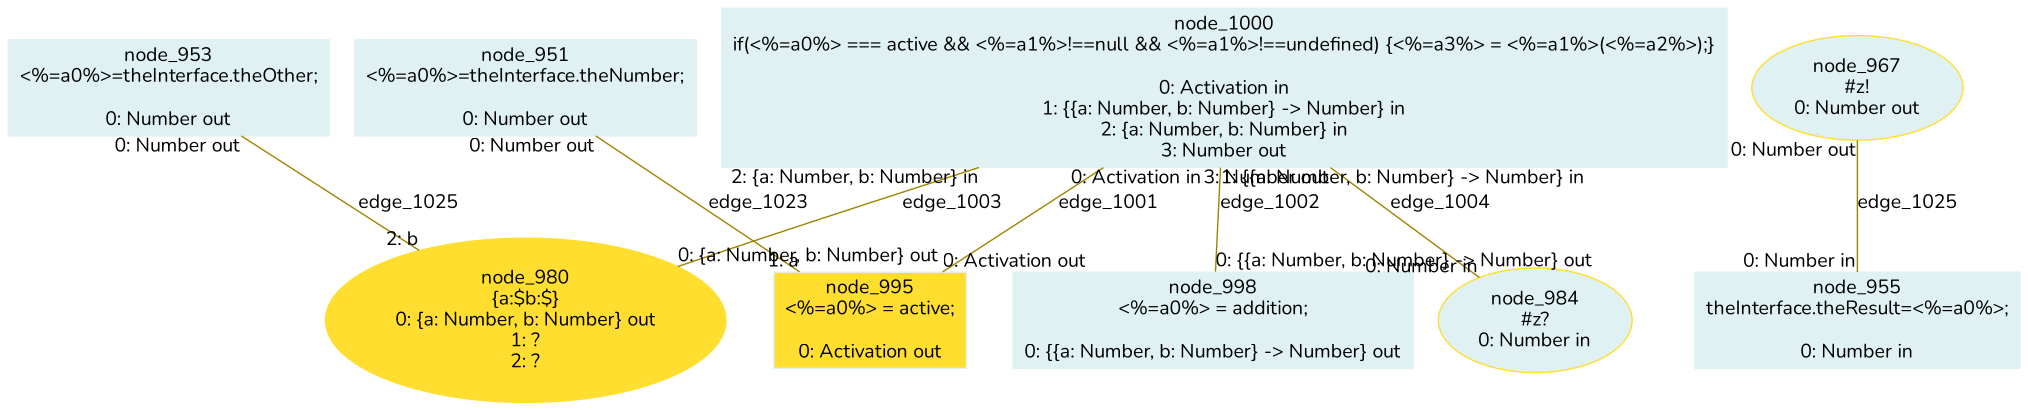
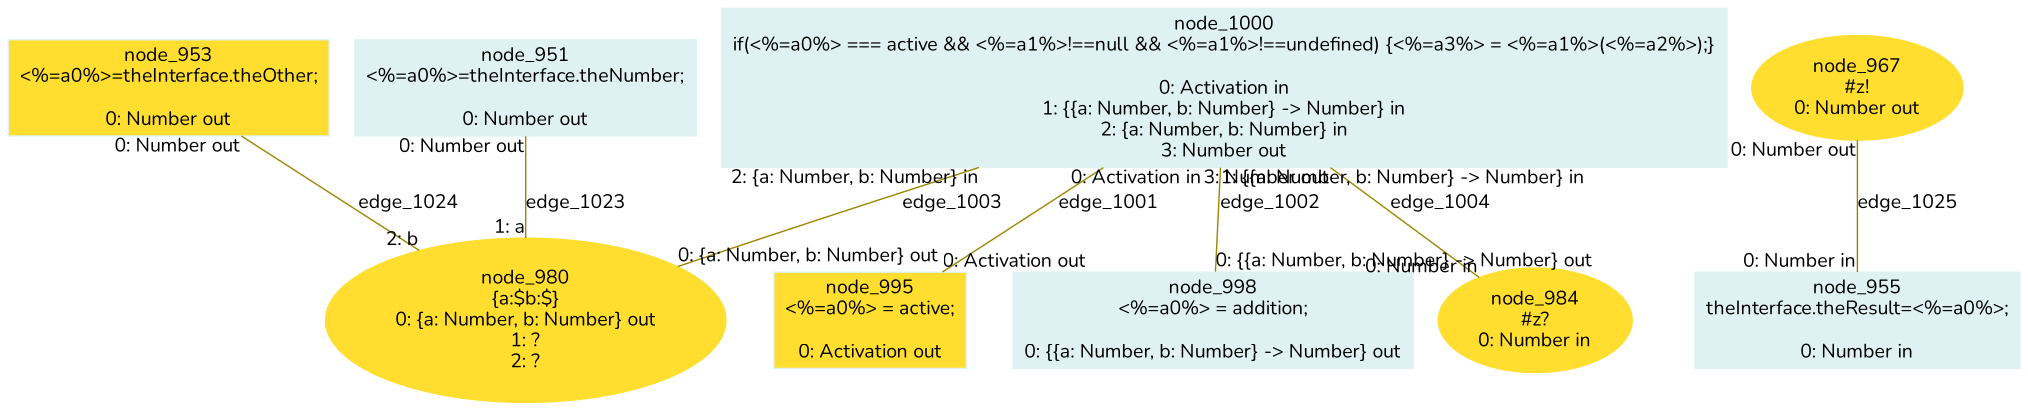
(169, 88) -> (169, 88)
(1857, 88) -> (1857, 88)
(409, 203) -> (409, 203)
(698, 204) -> (526, 187)
(1535, 320) -> (1535, 320)
